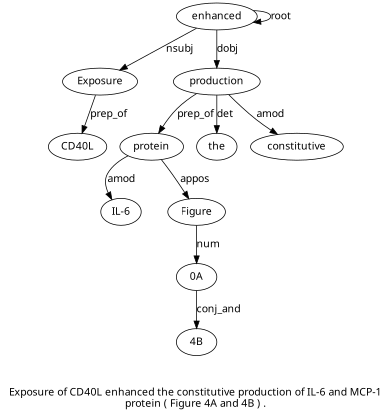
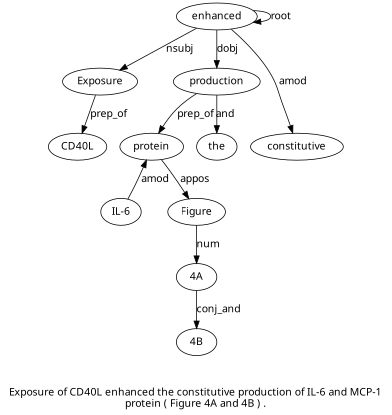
(225, 114) -> (225, 114)
(249, 114) -> (270, 72)
(110, 170) -> (136, 183)
(197, 277) -> (197, 277)
